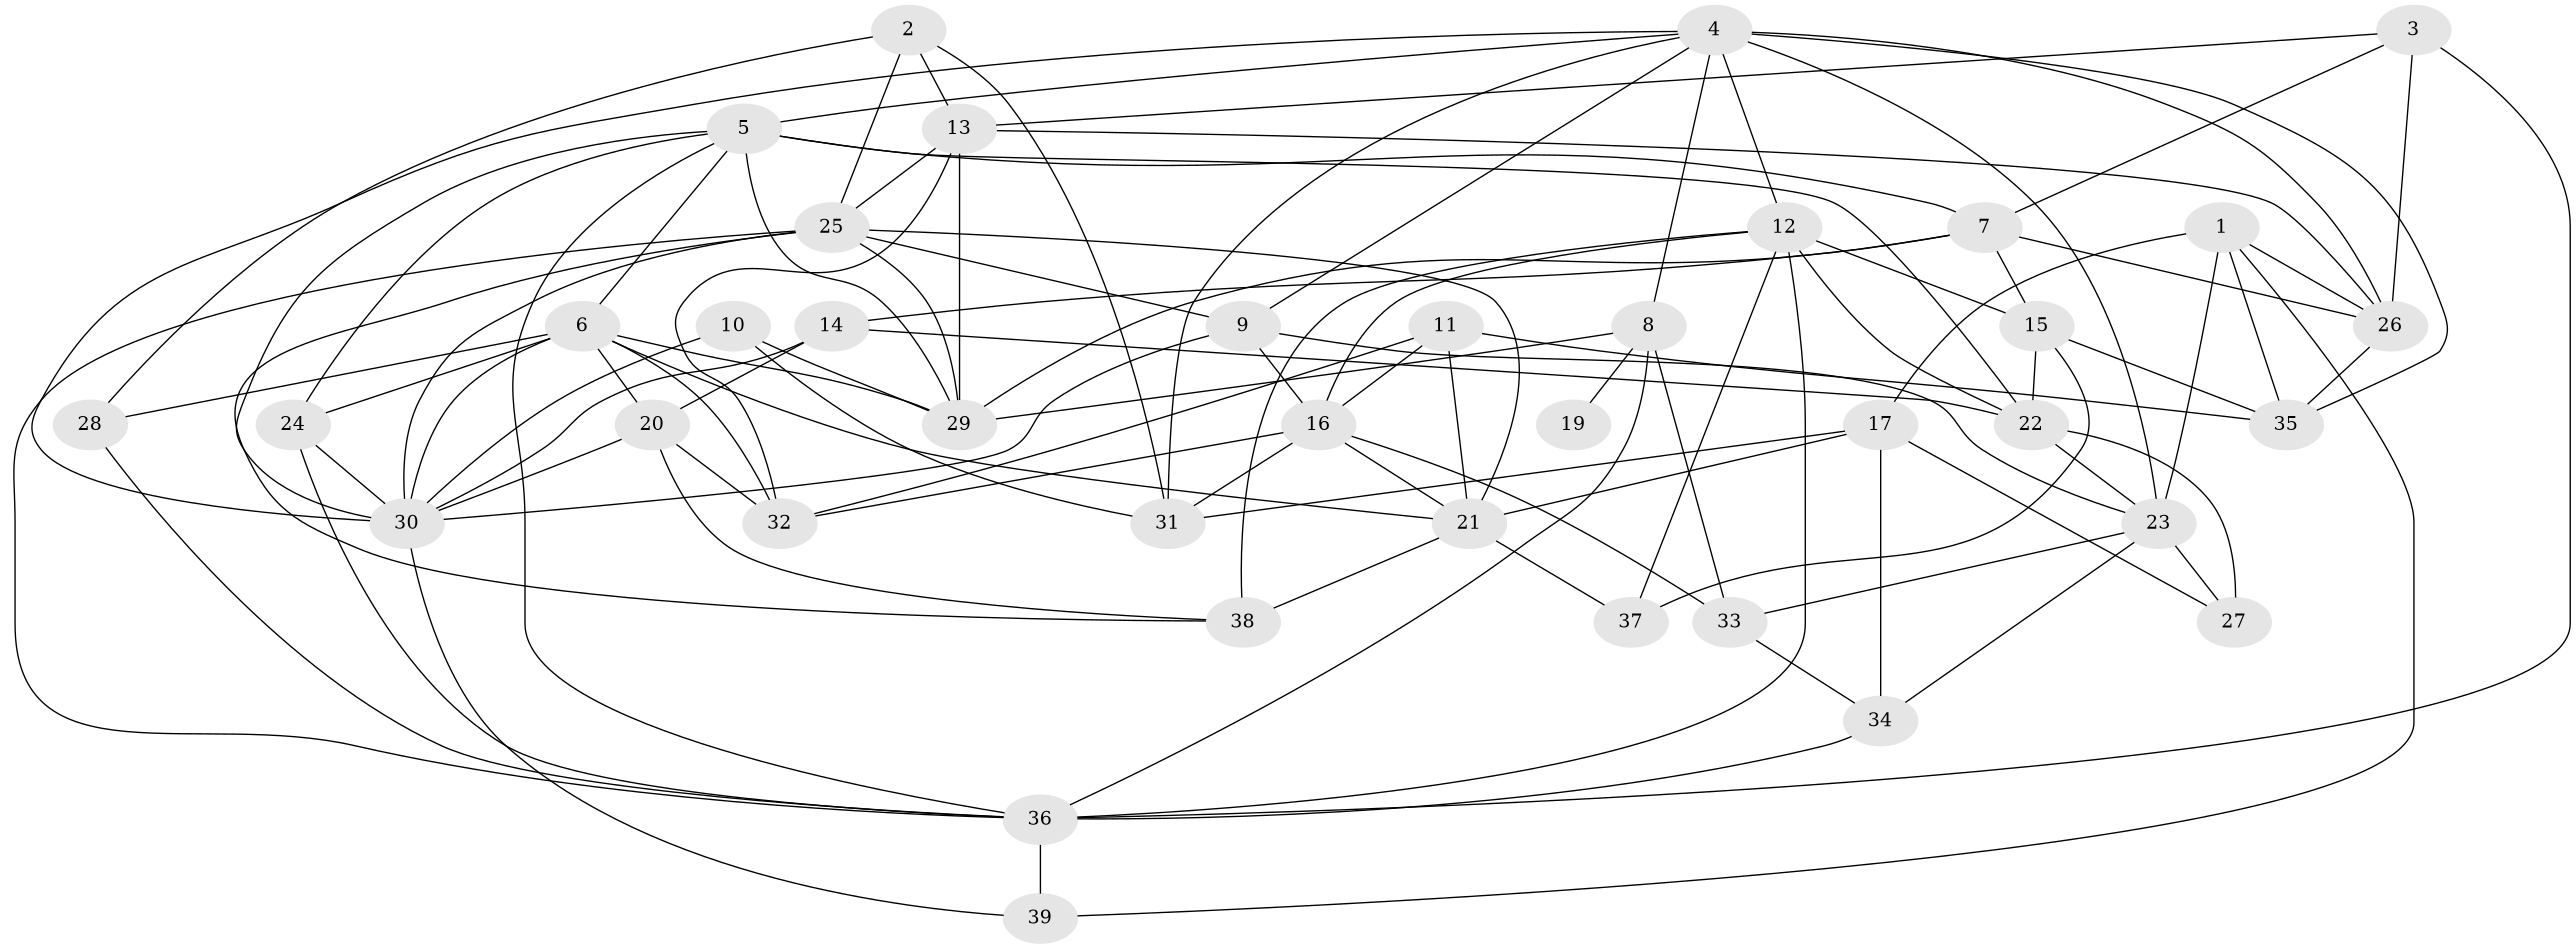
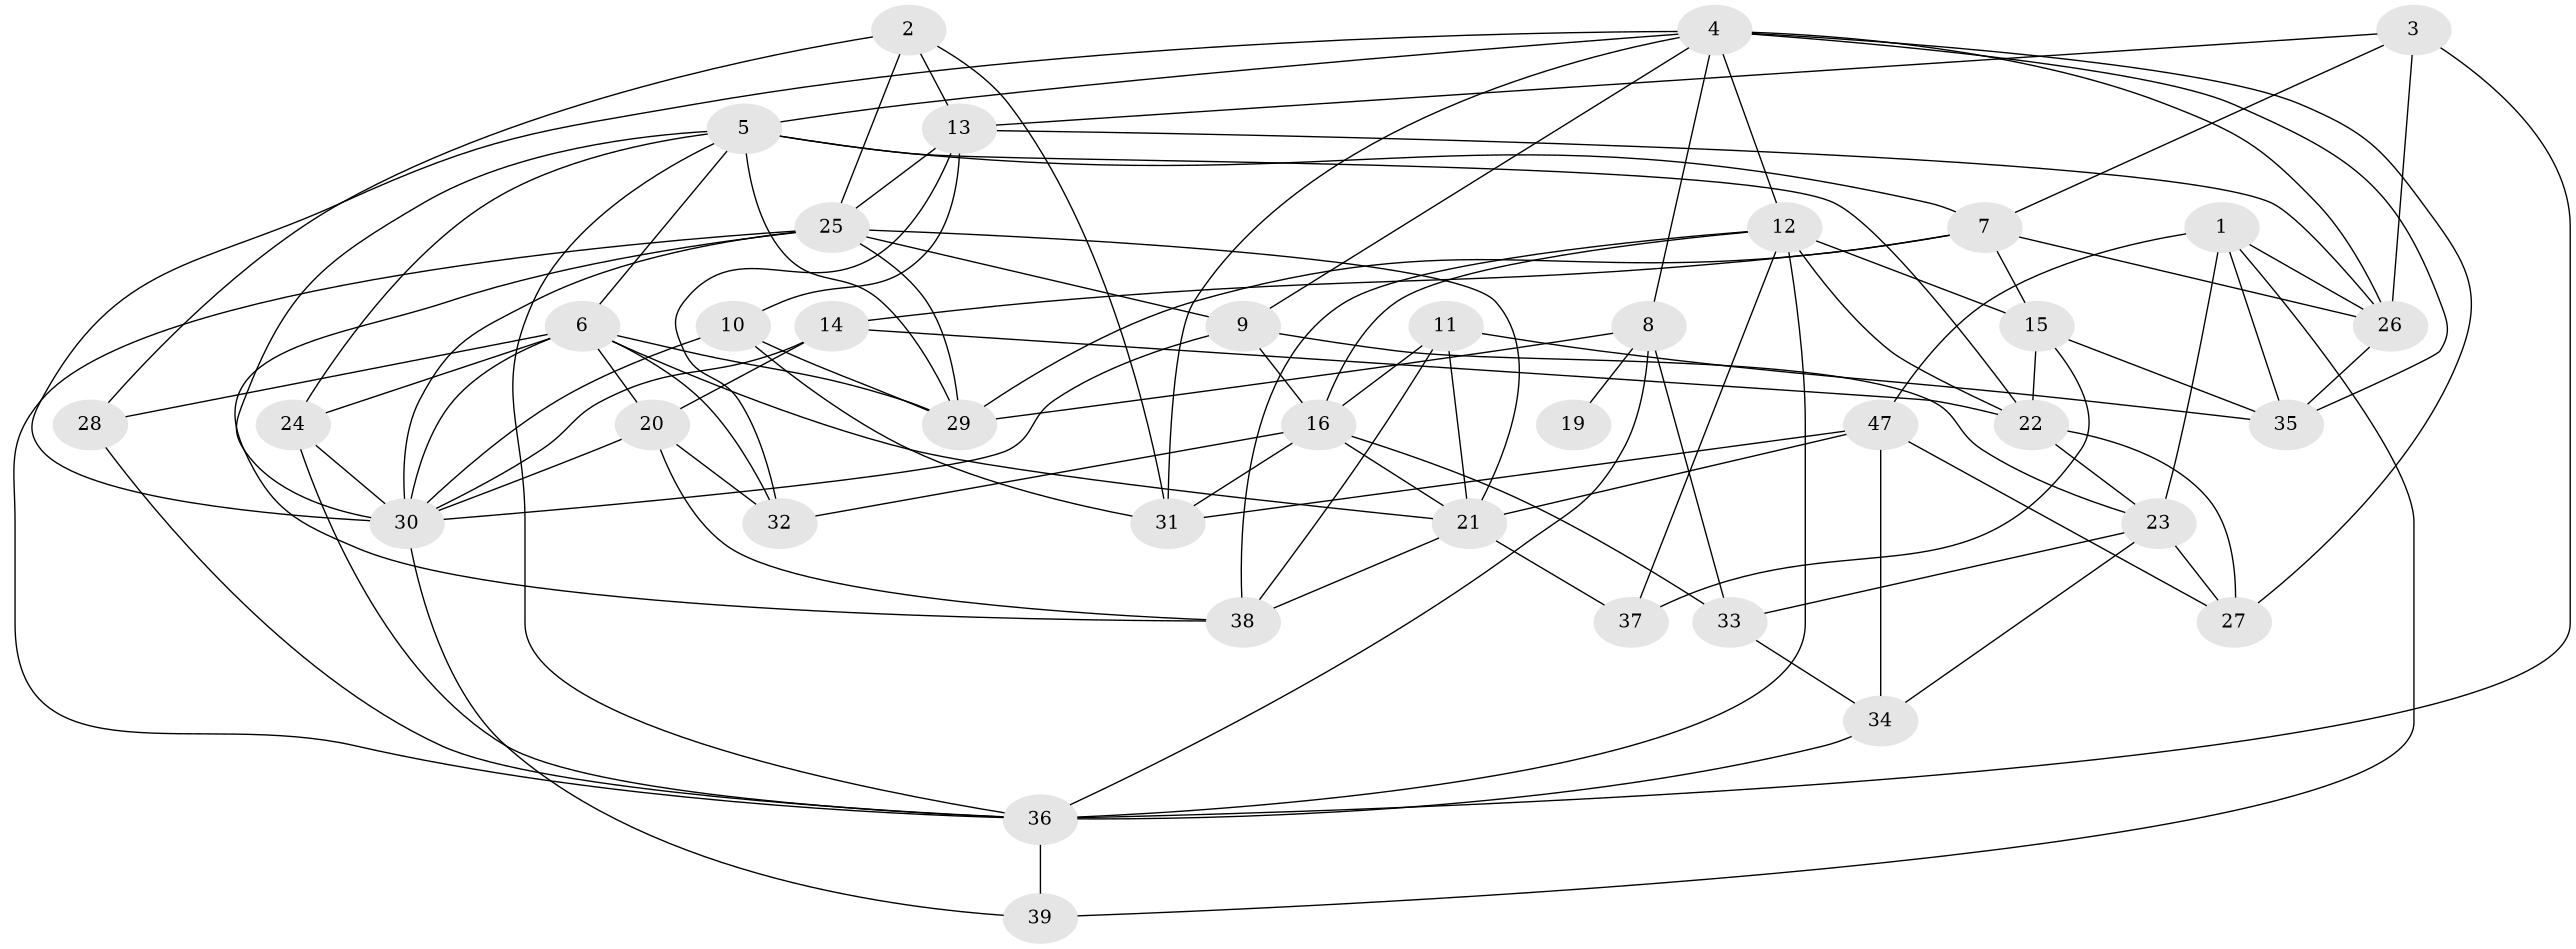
(2020, 190) -> (2343, 125)
(960, 277) -> (892, 278)
(1881, 425) -> (1881, 425)
(1116, 432) -> (1349, 477)
